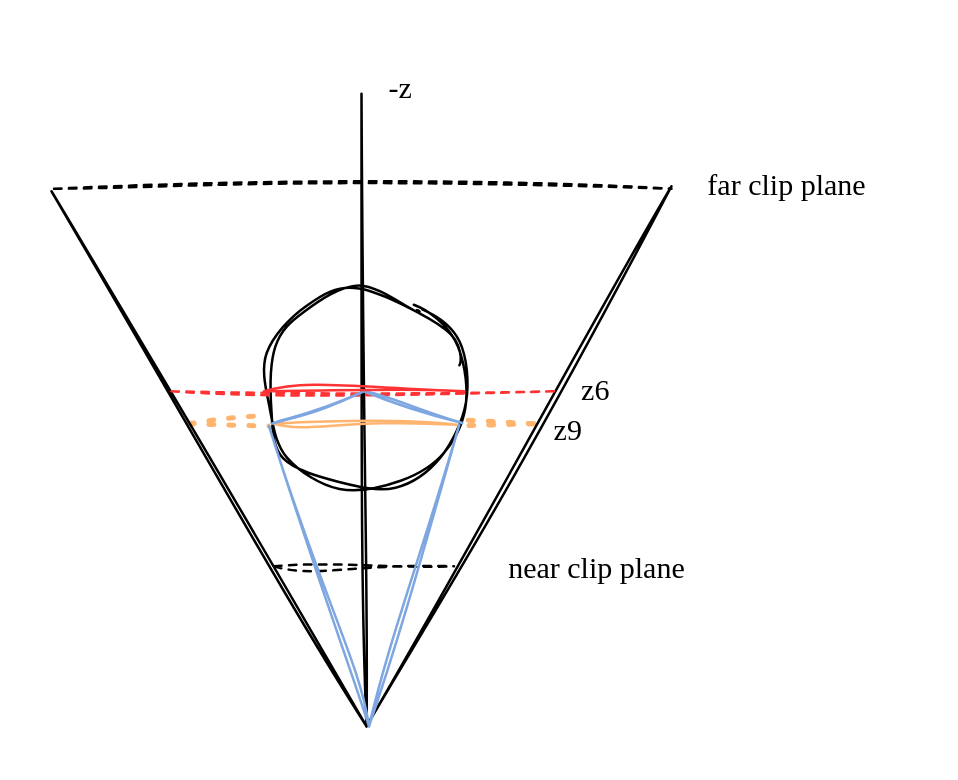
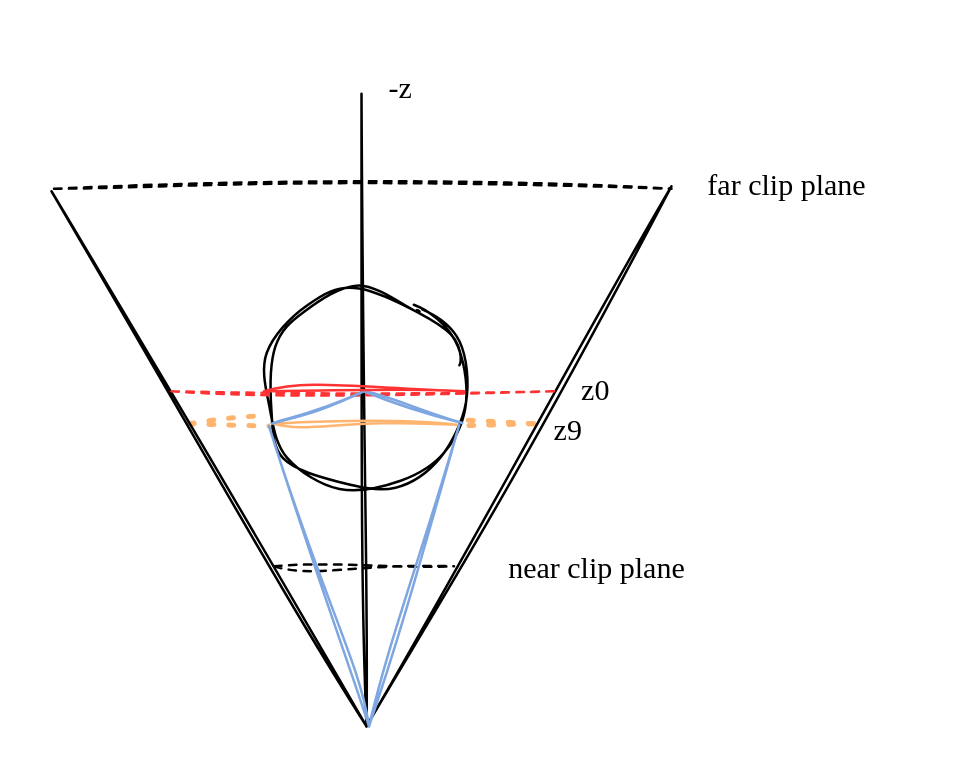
(596, 391) -> (596, 391)
